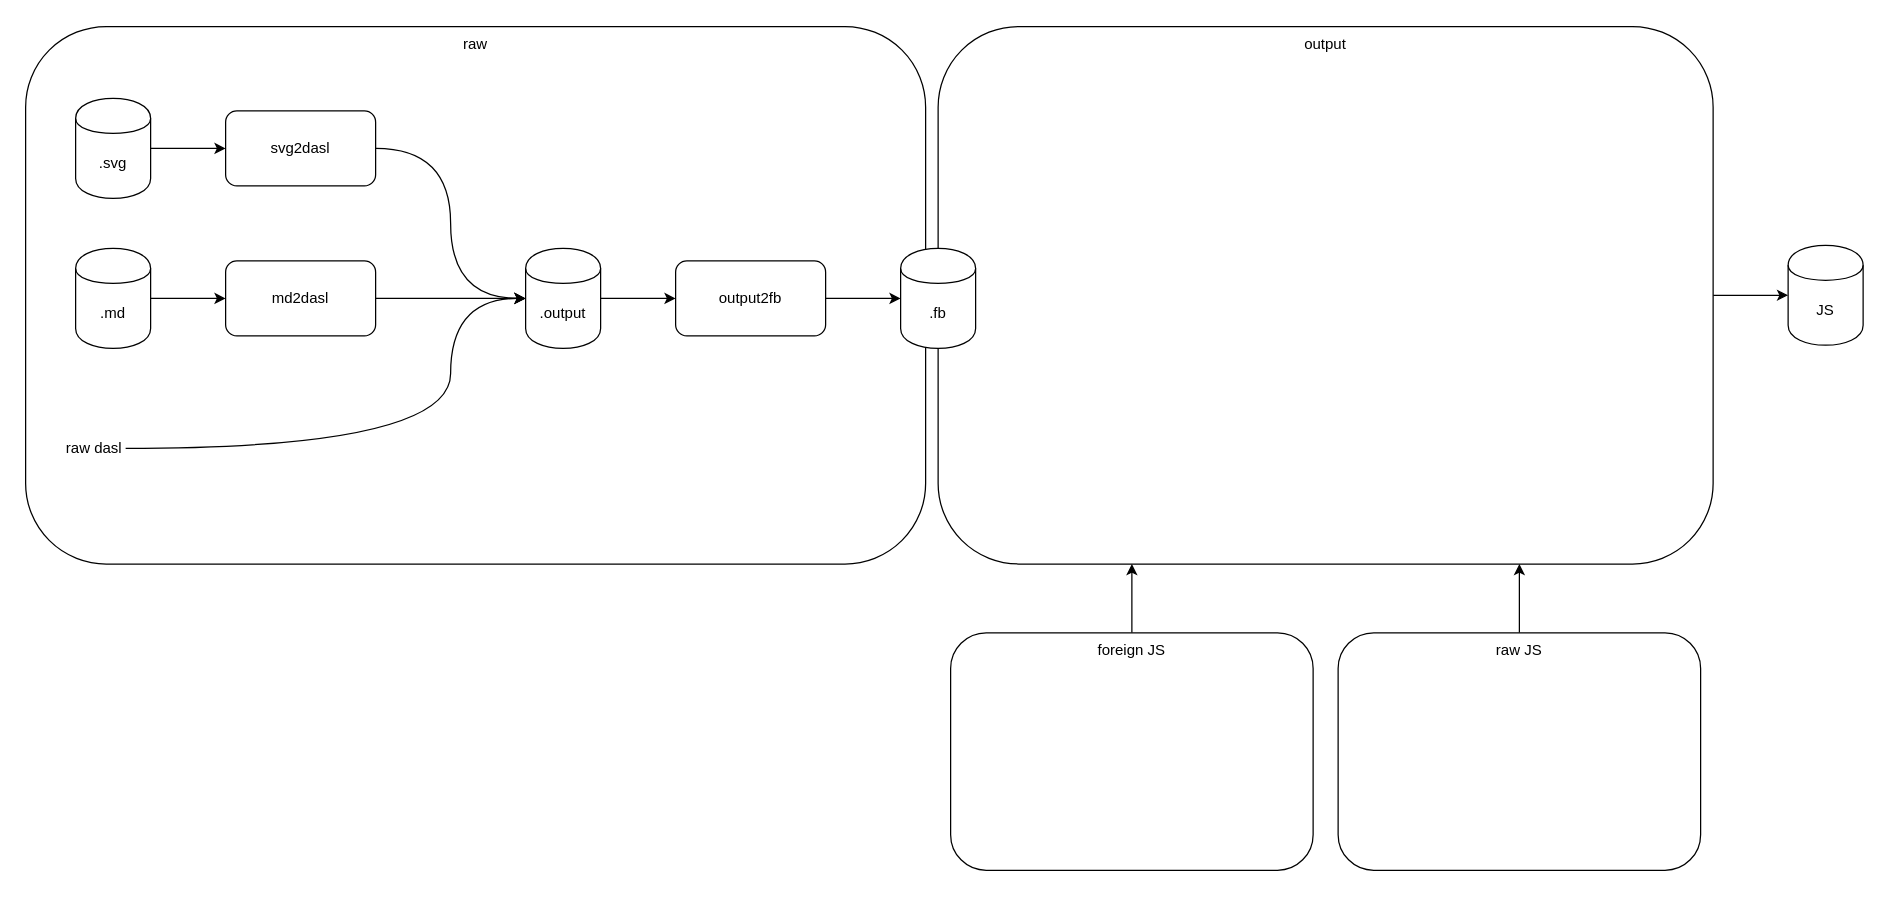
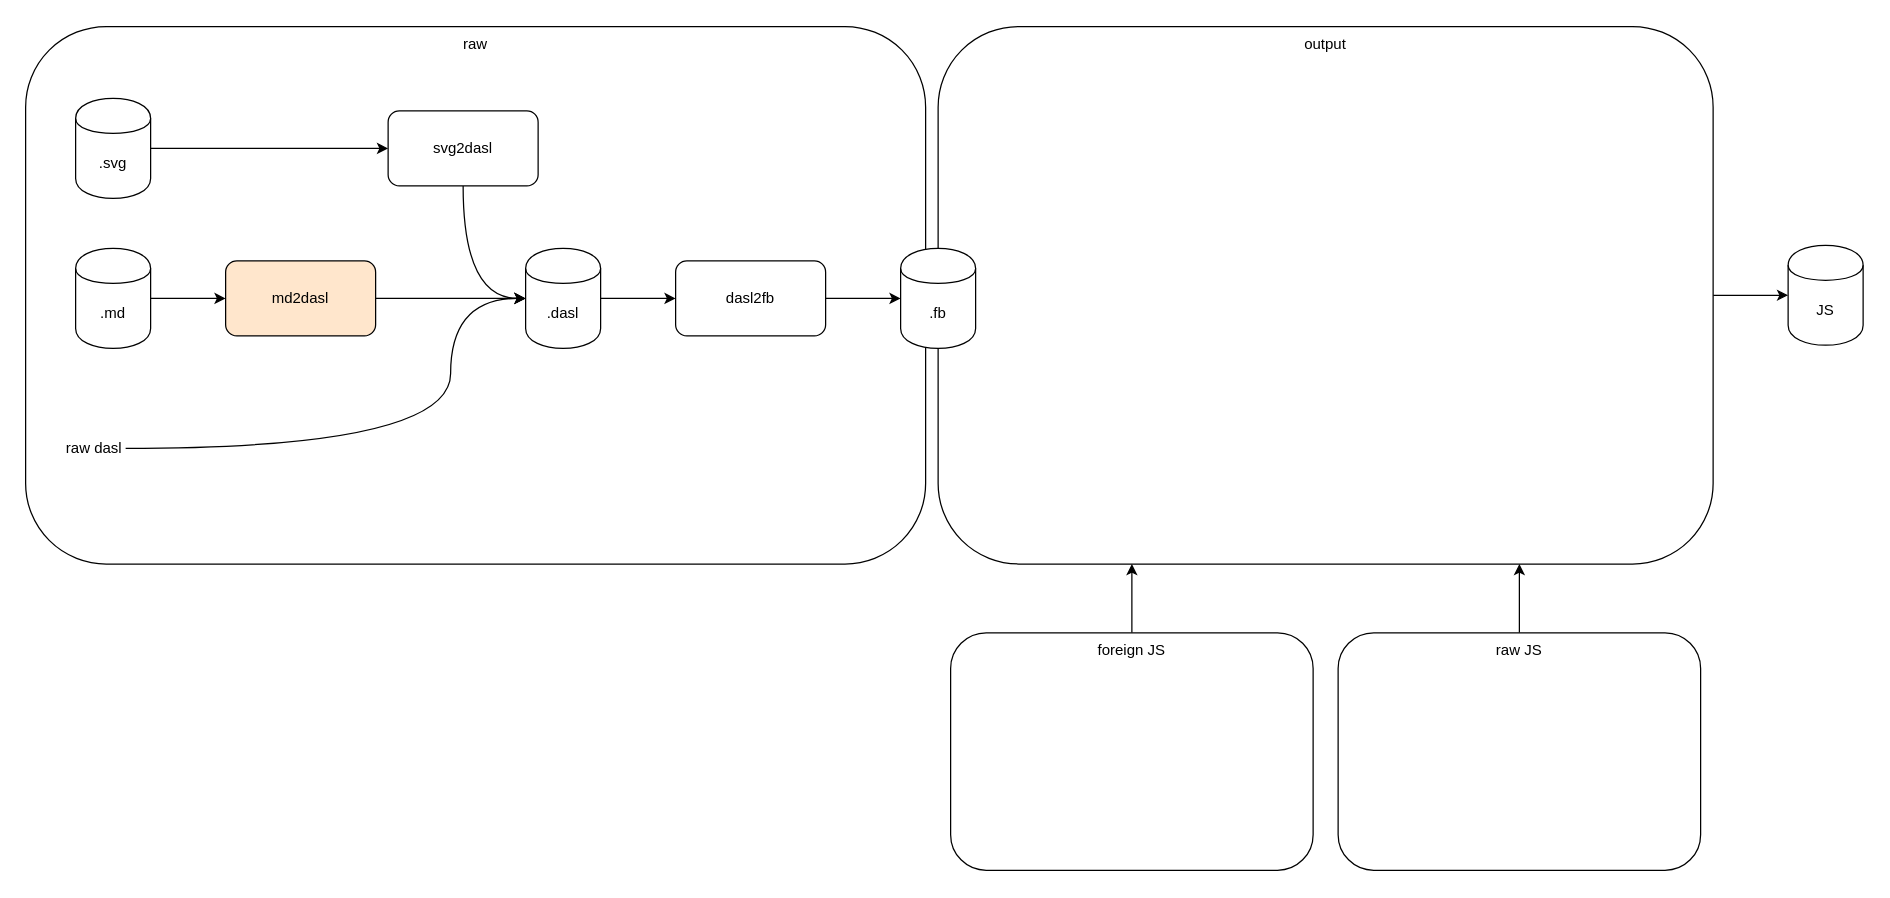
(301, 148) -> (463, 148)
(301, 298) -> (301, 298)
(751, 298) -> (751, 298)
(563, 313) -> (563, 313)
